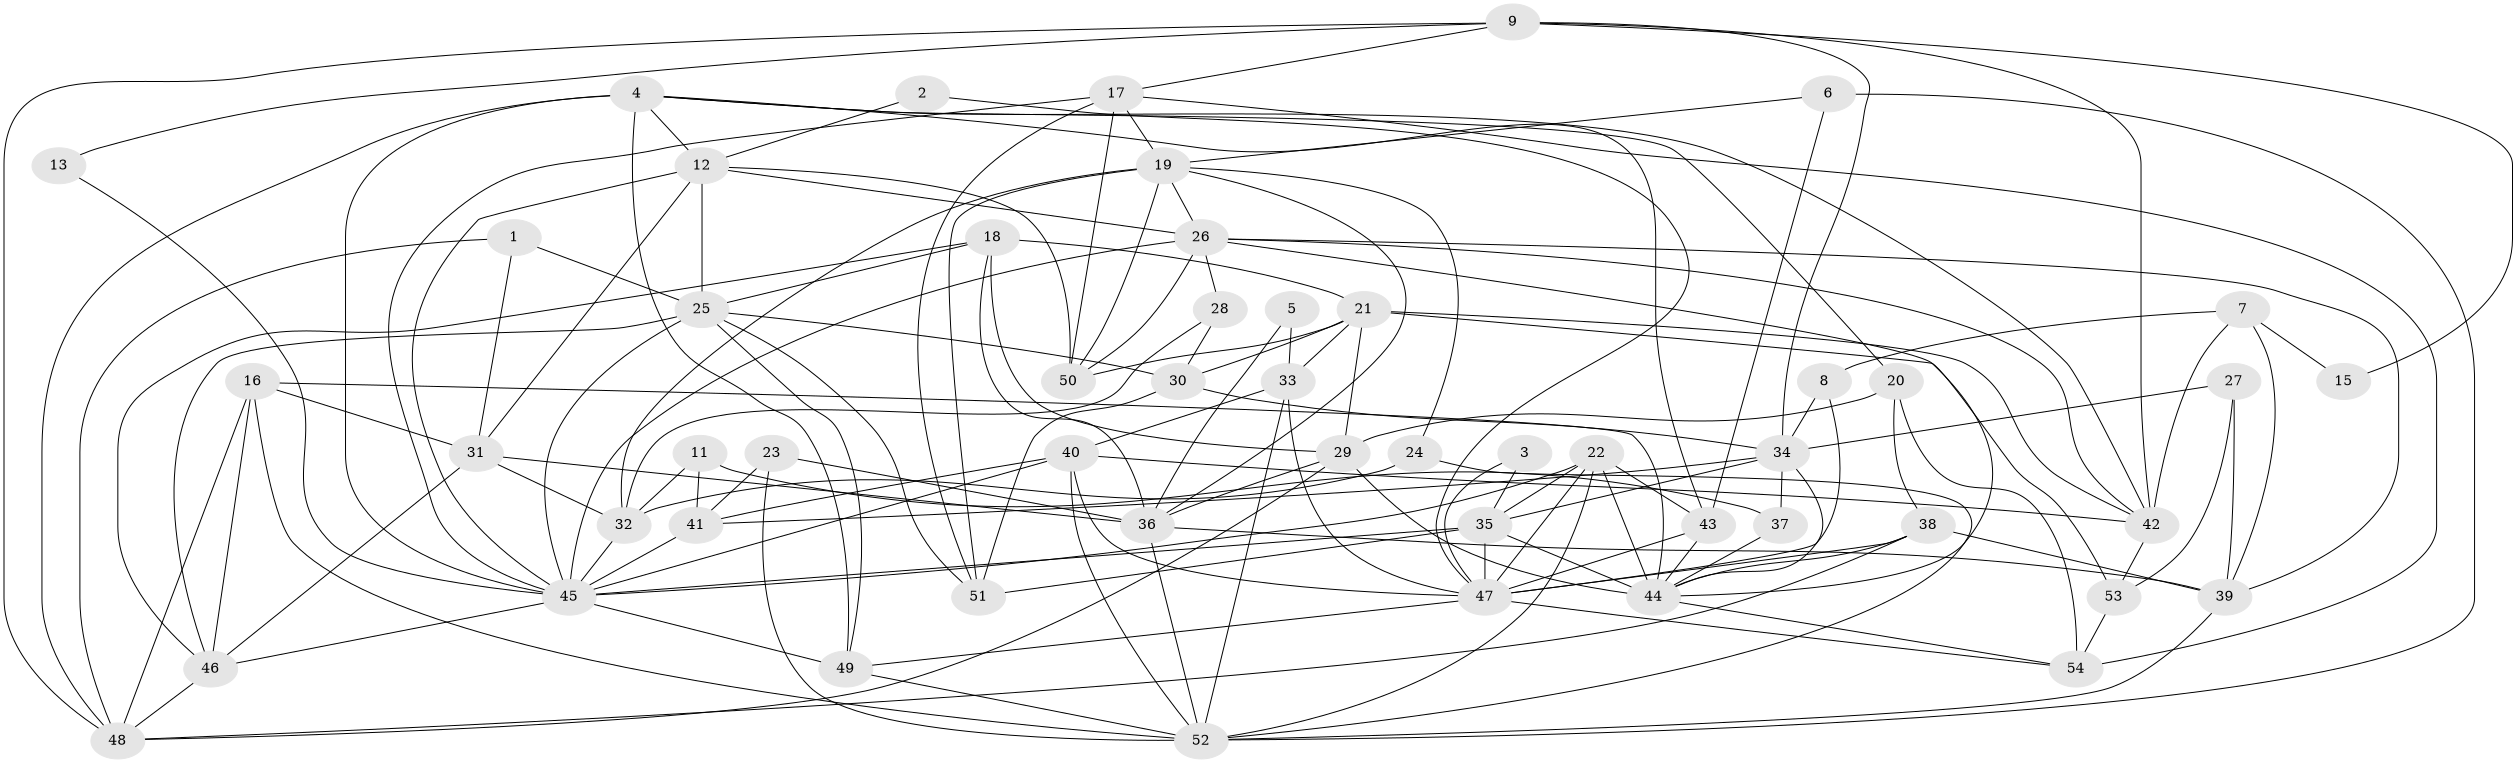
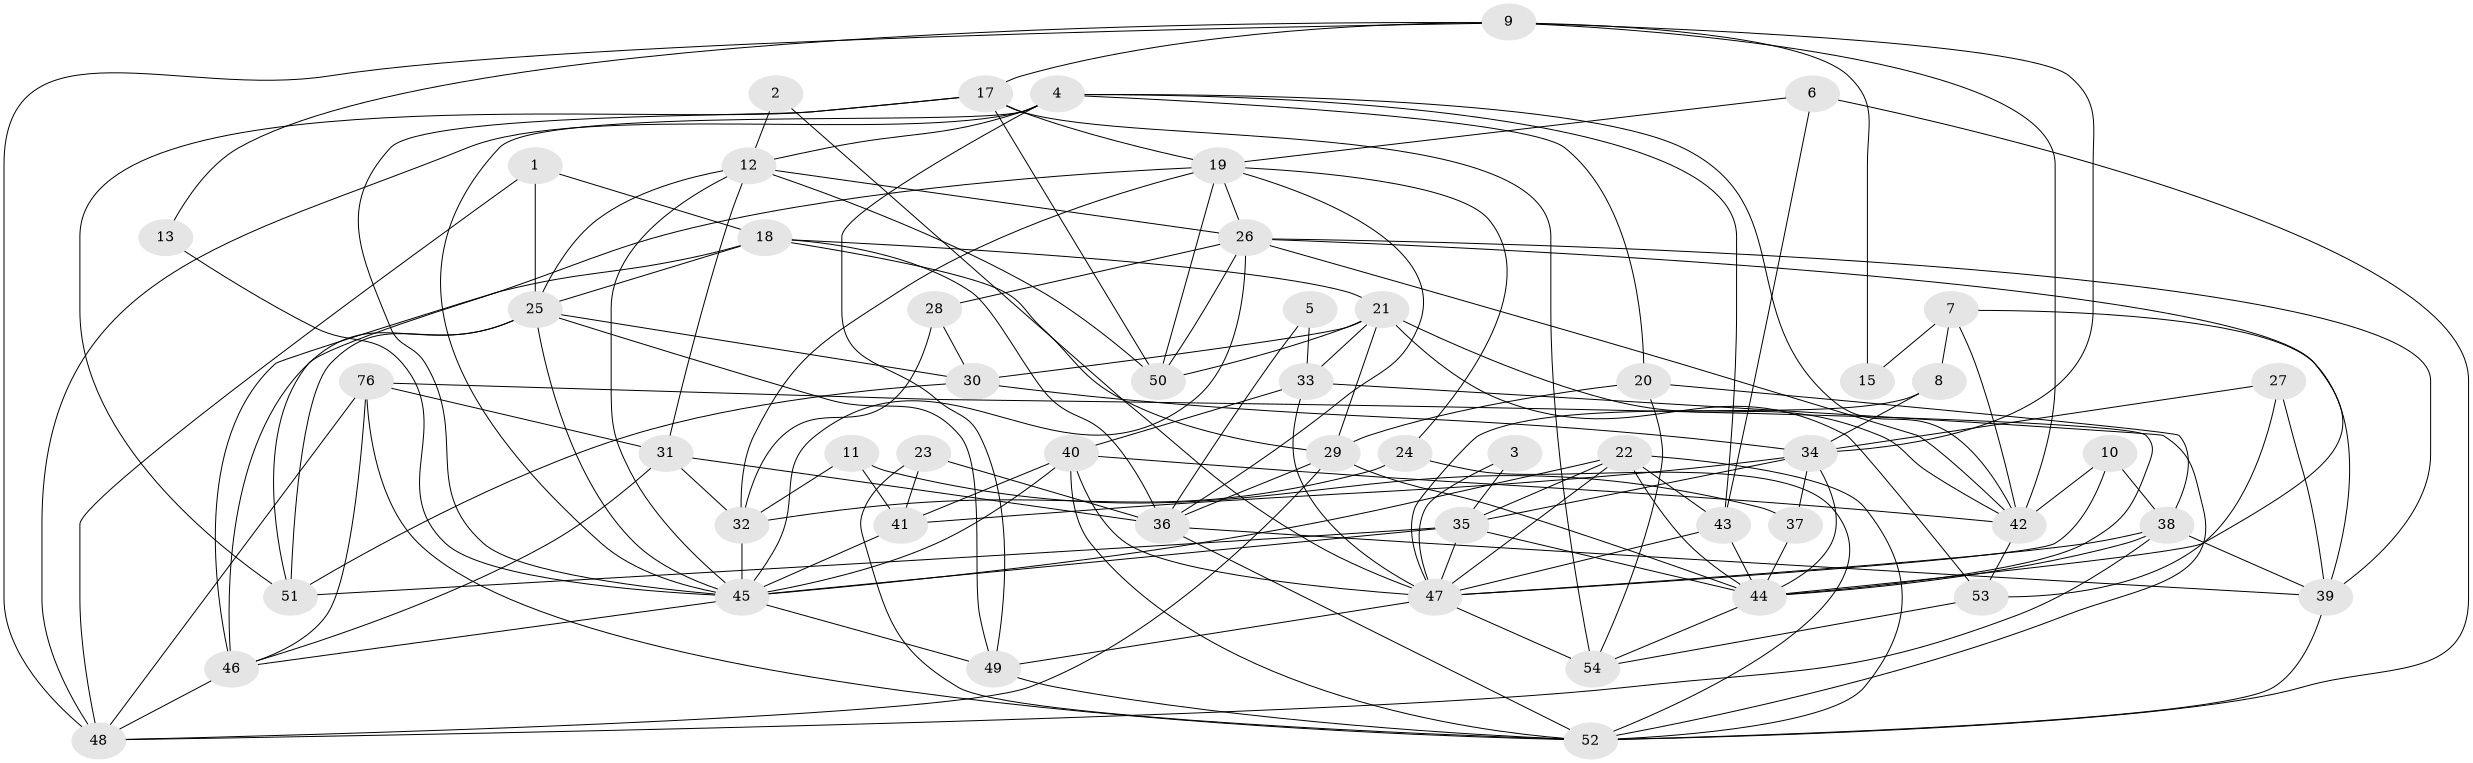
(495, 346) -> (650, 202)
(253, 381) -> (366, 381)
none -> (2110, 453)
